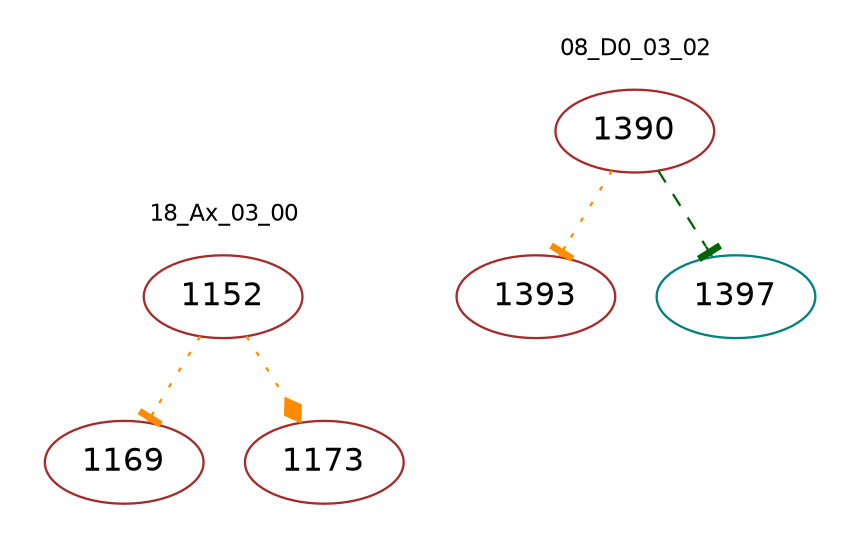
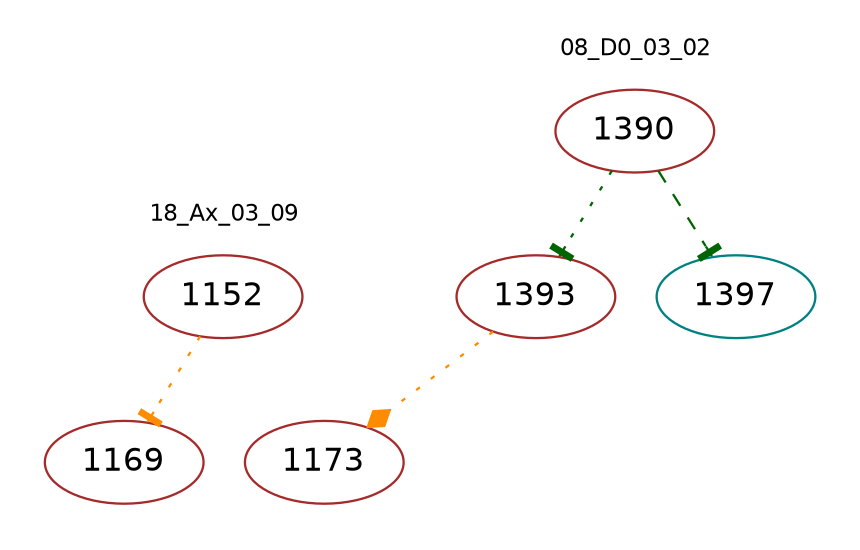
(589, 208) -> (589, 208)
(224, 215) -> (224, 215)
(266, 367) -> (441, 371)
